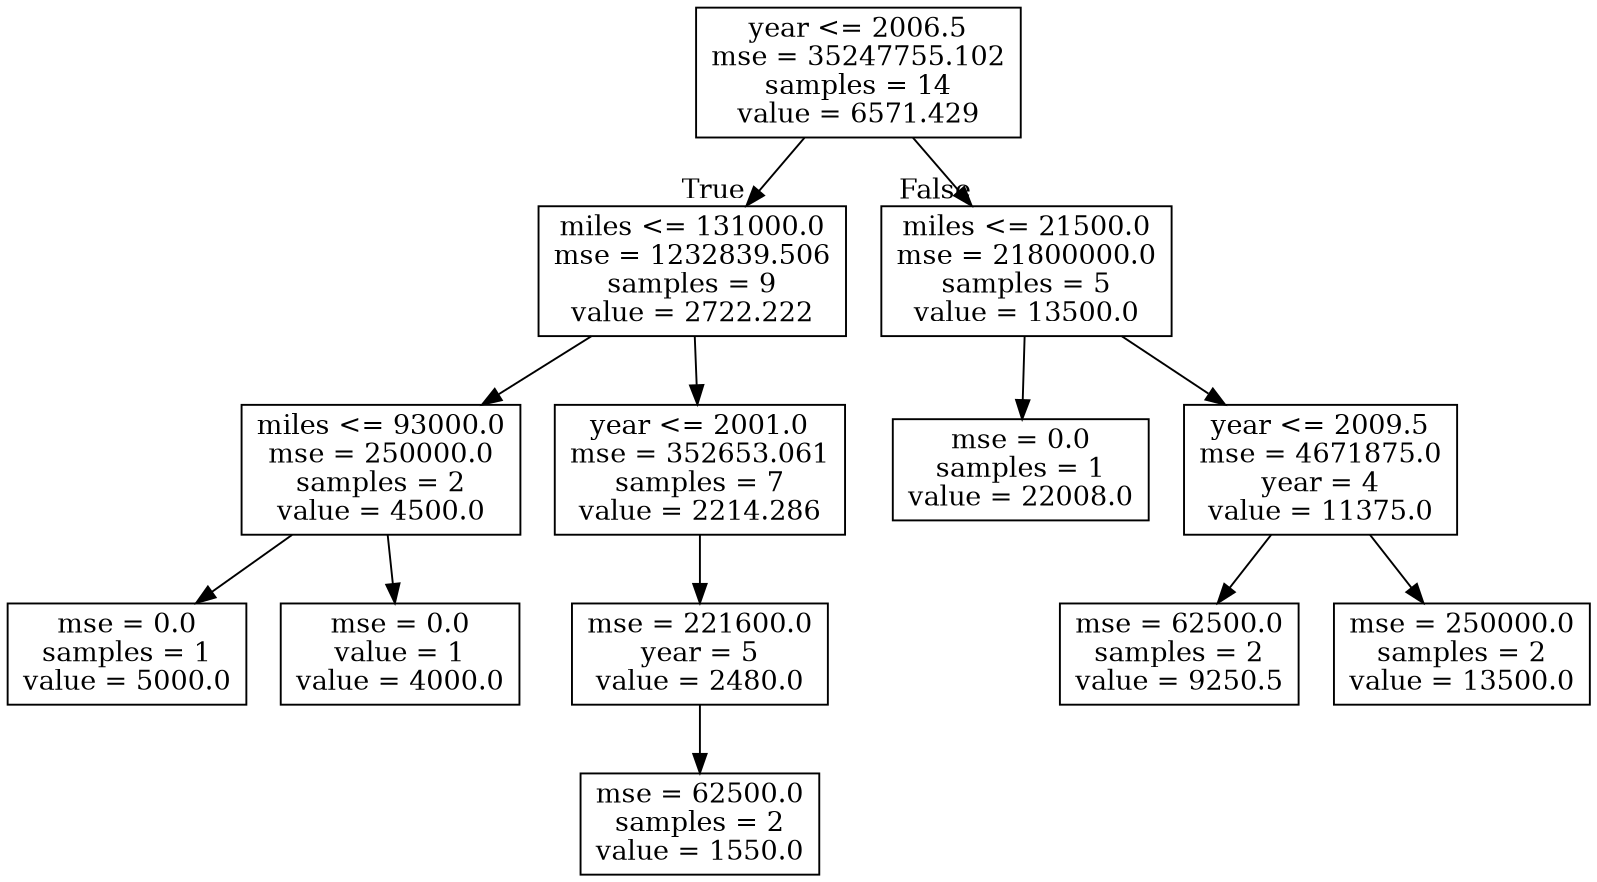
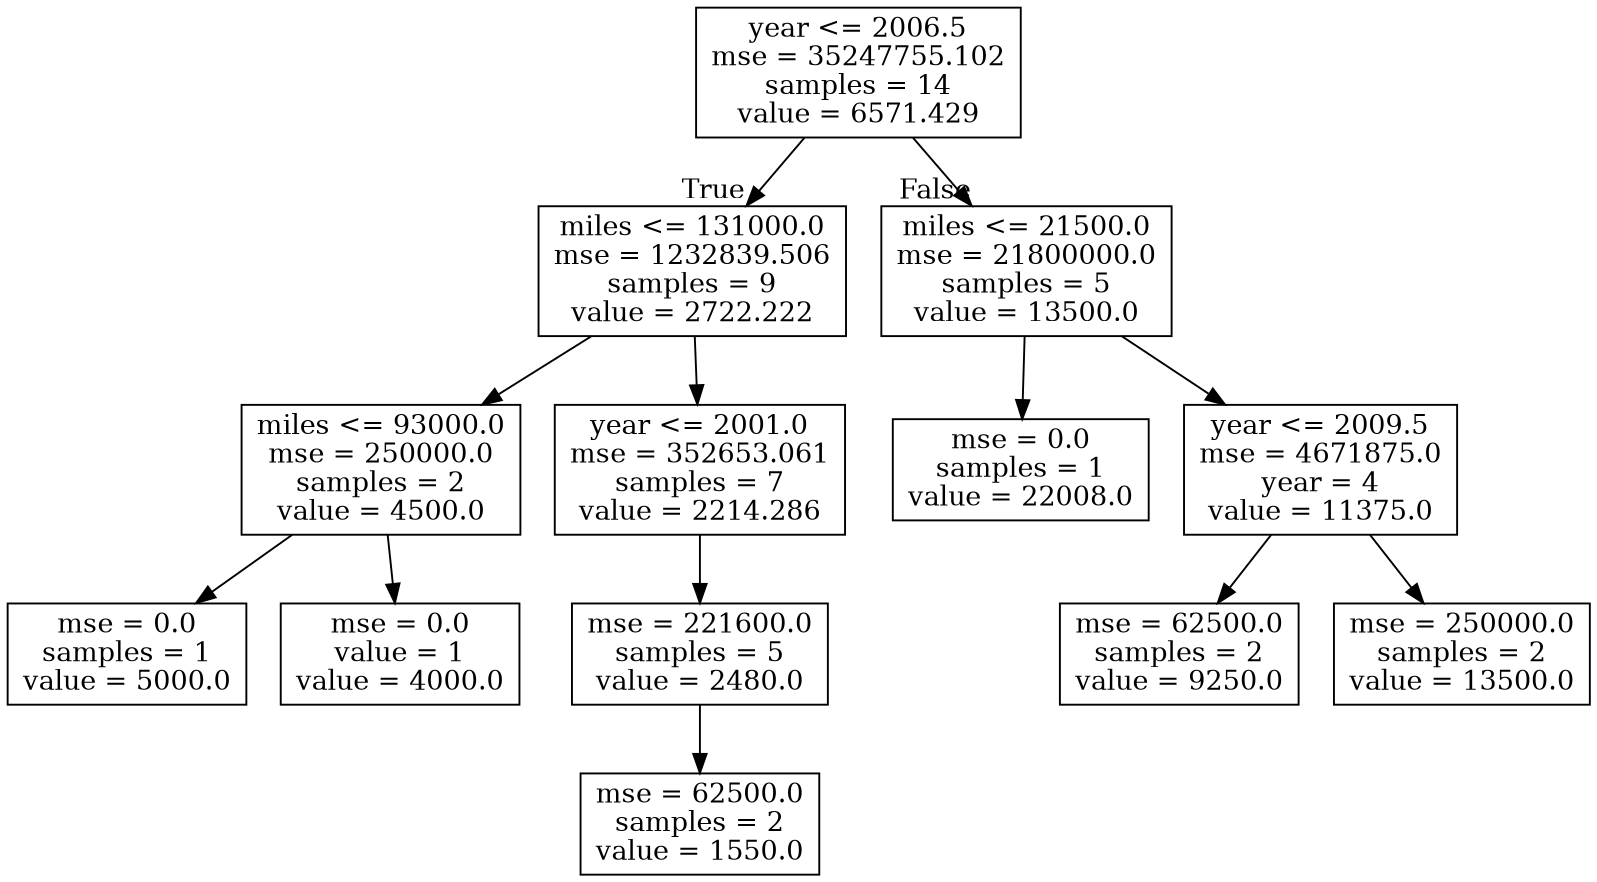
(700, 654) -> (700, 654)
(1179, 654) -> (1179, 654)
